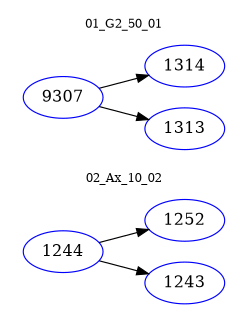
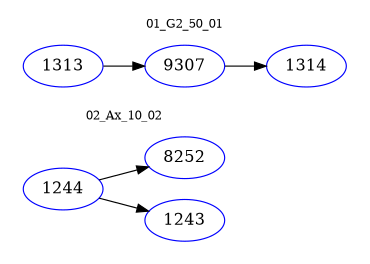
(118, 112) -> (118, 66)
(185, 220) -> (185, 158)
